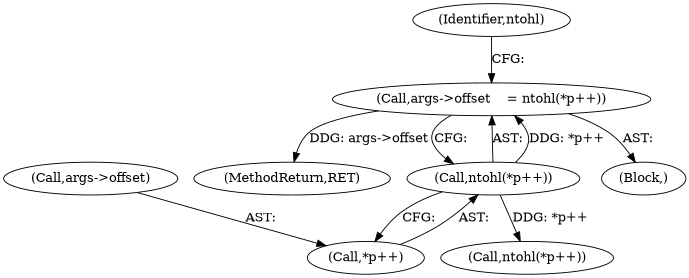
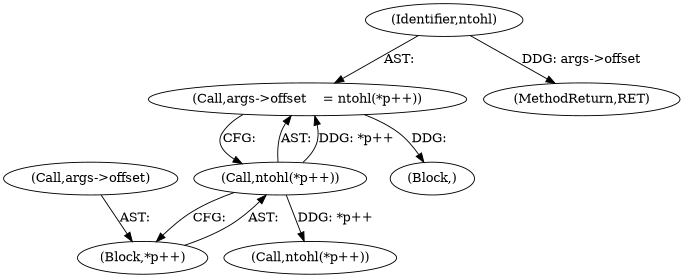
(510, 60) -> (401, 60)
(331, 122) -> (509, 57)
(640, 139) -> (431, 139)
(366, 258) -> (143, 258)
